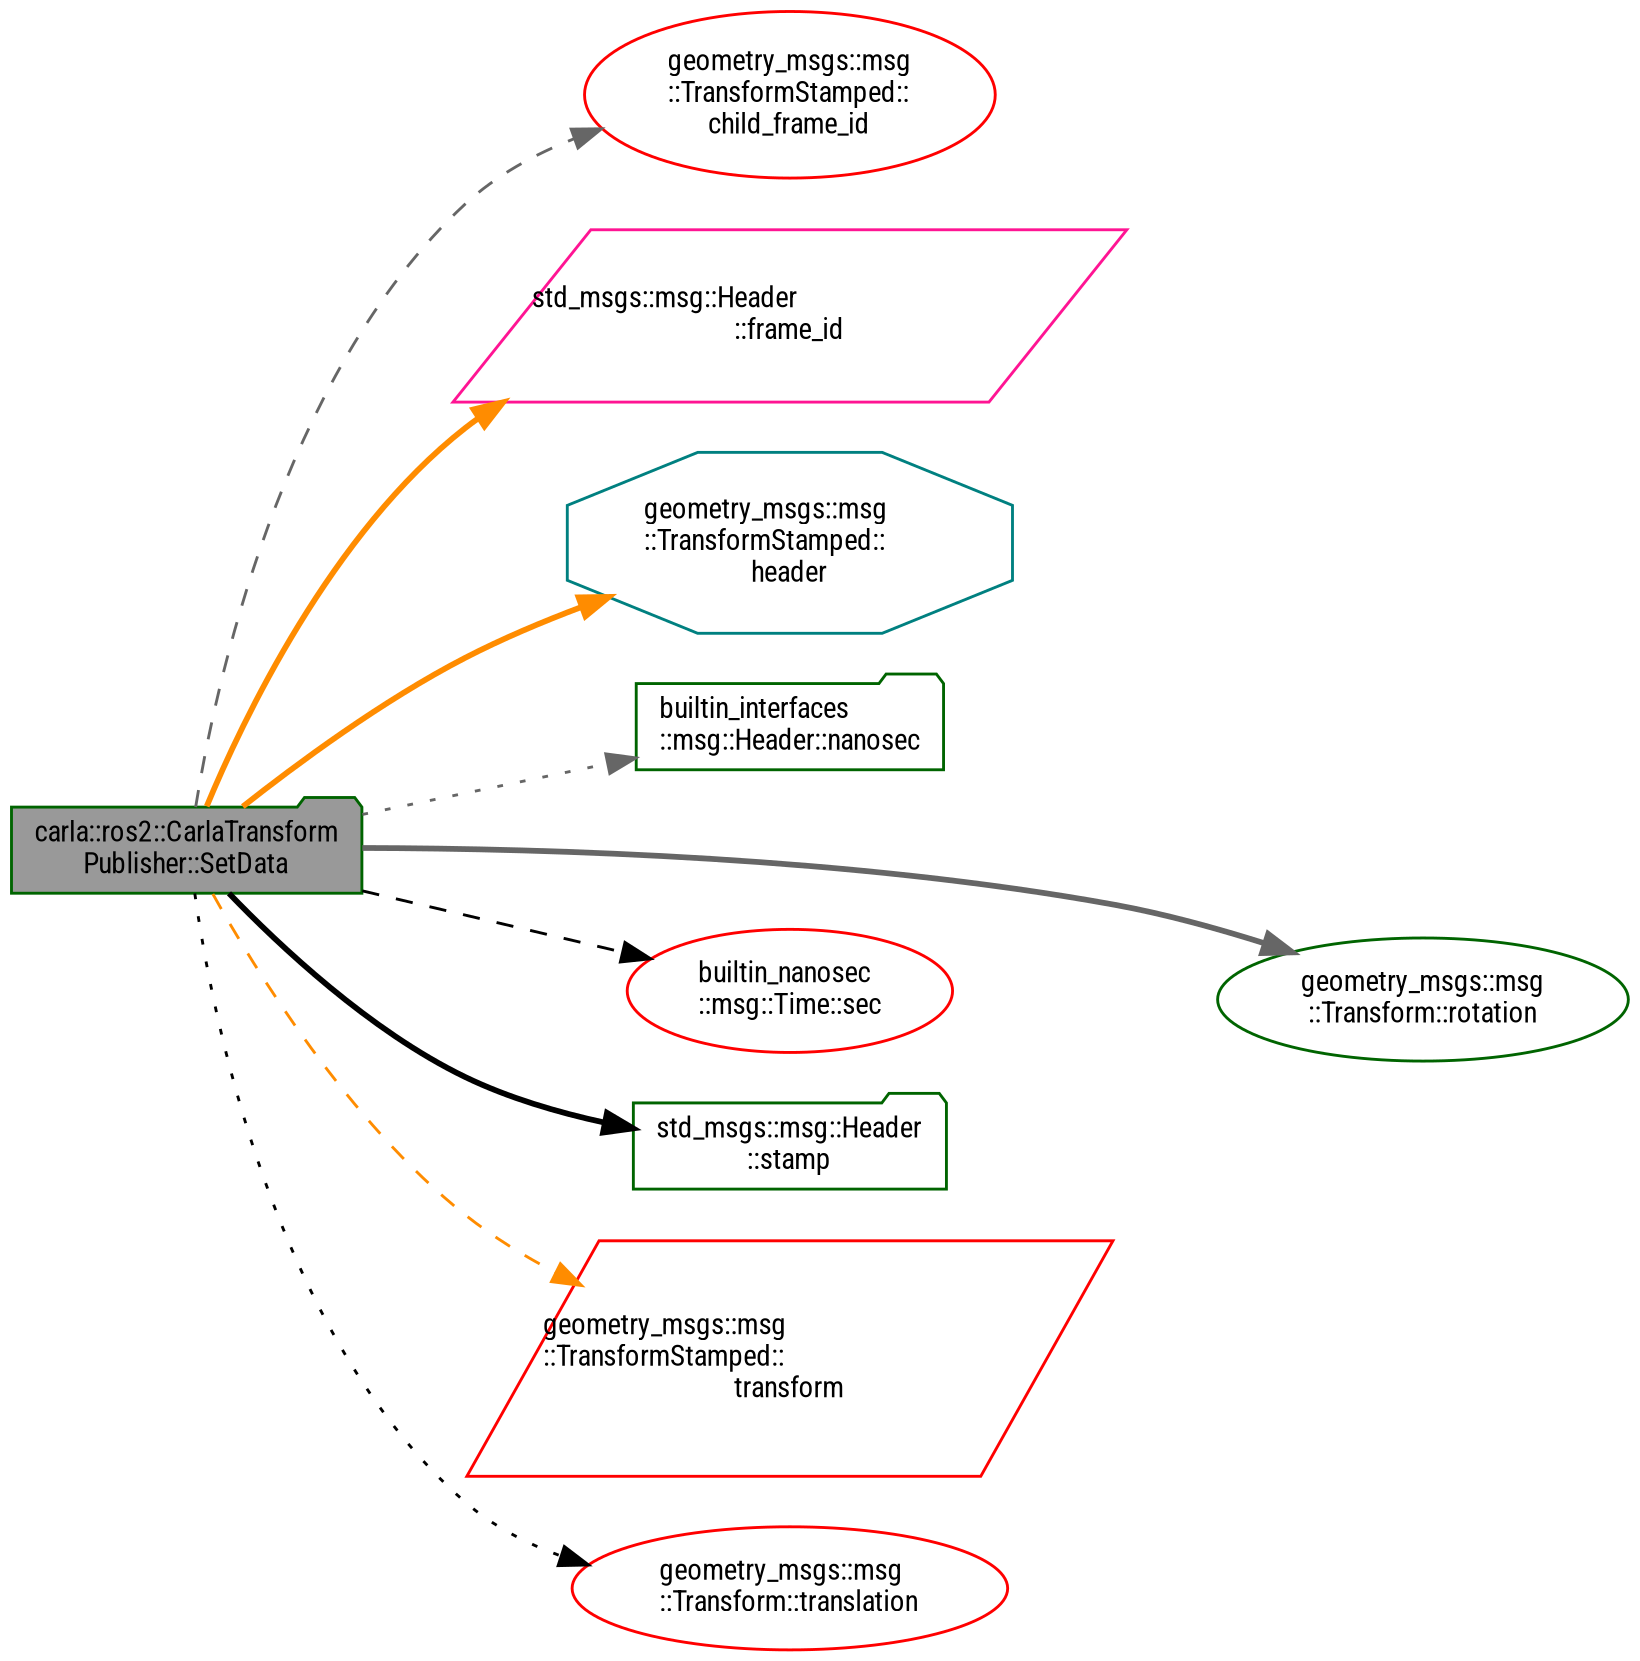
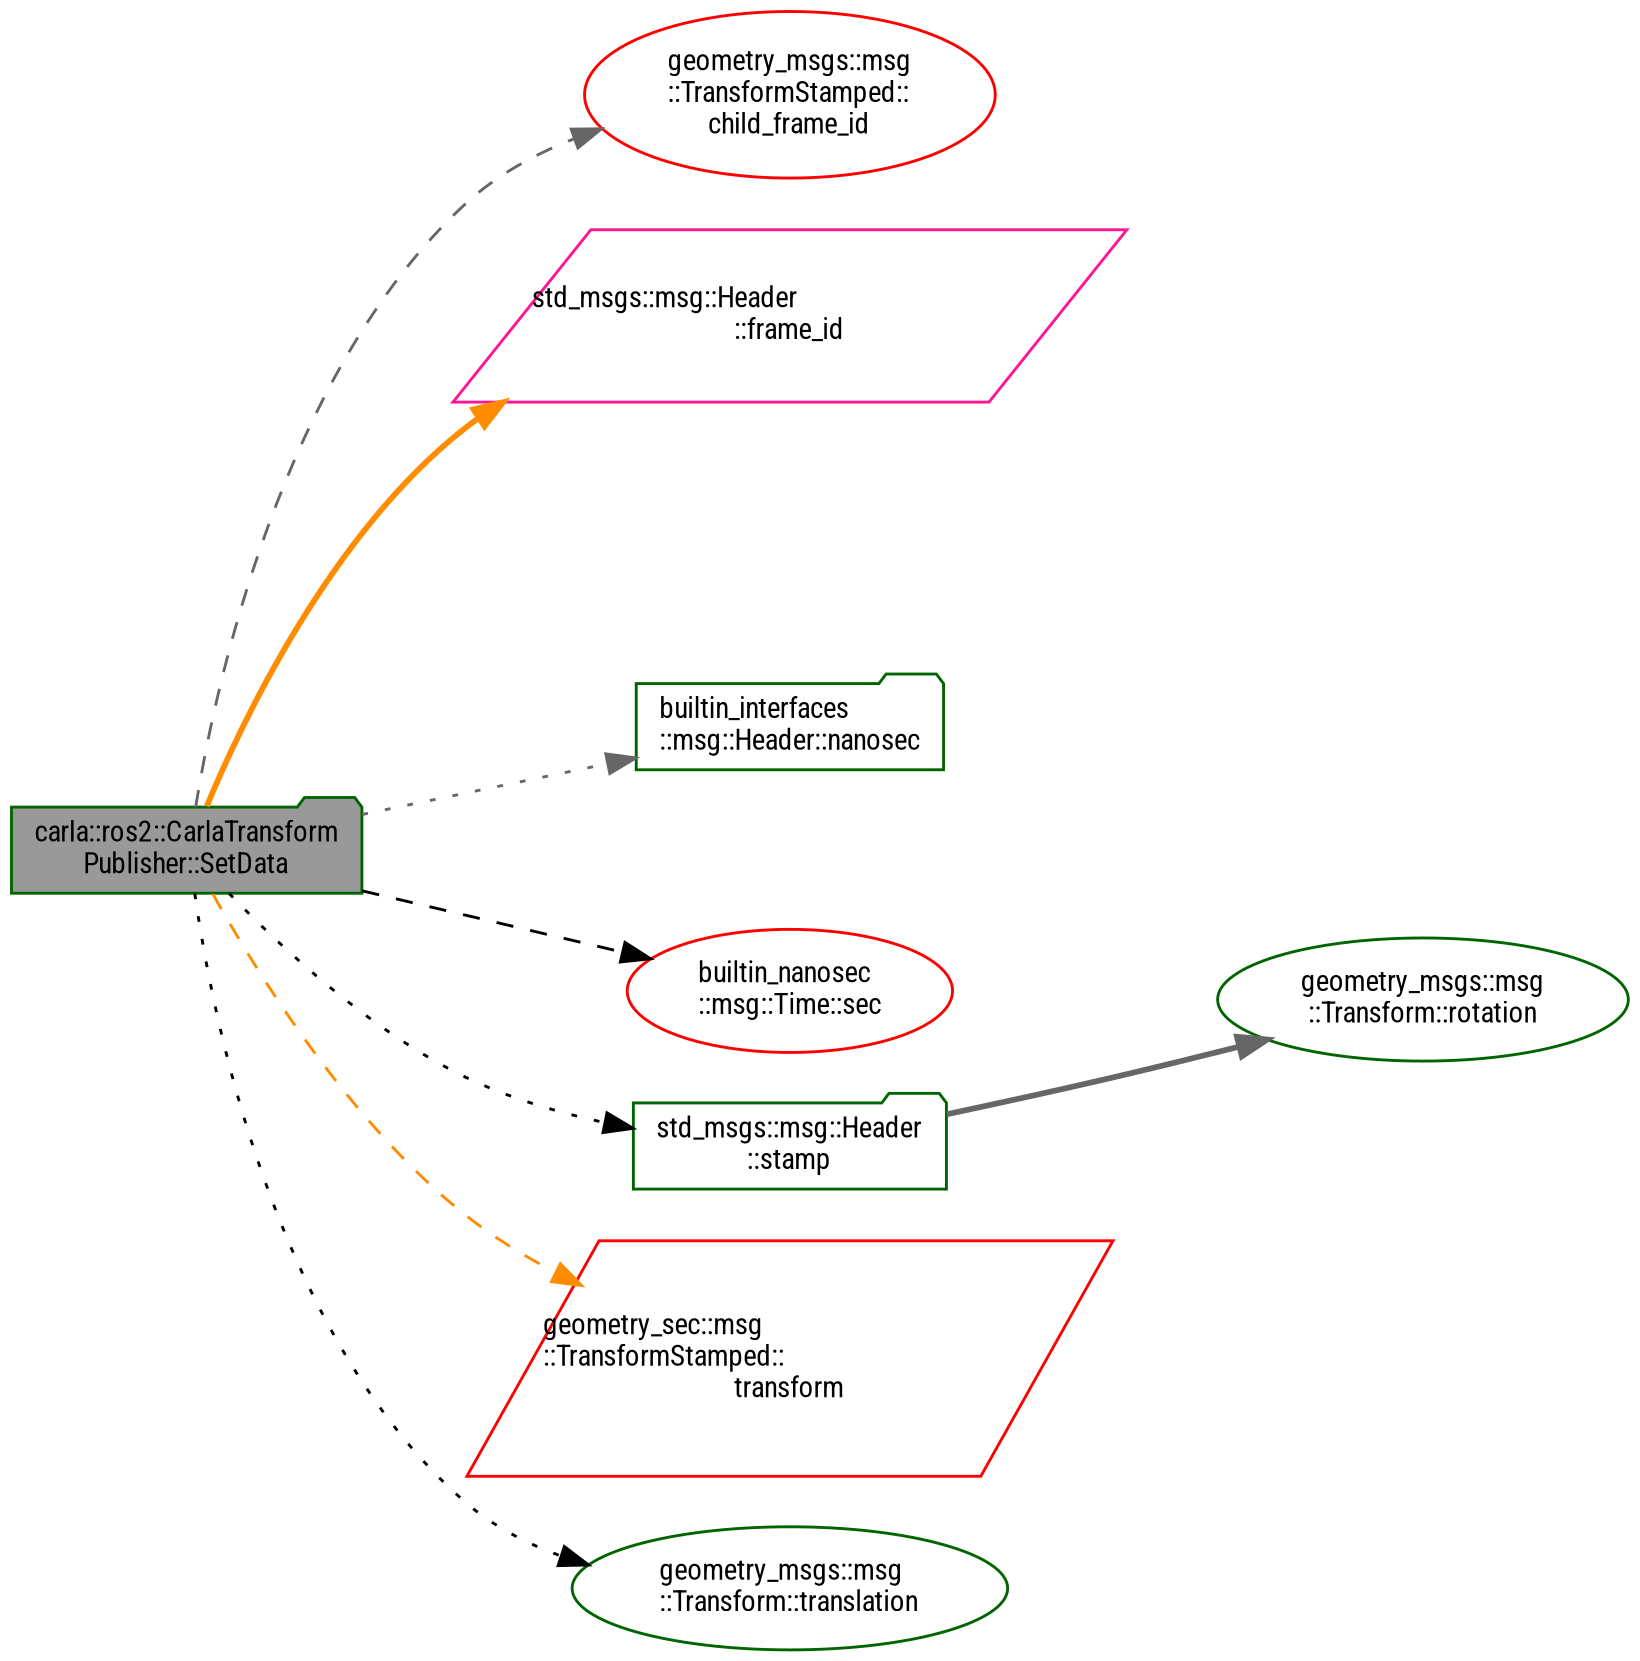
(790, 543) -> none
(817, 867) -> (1093, 1082)
(399, 1038) -> (399, 1038)
(790, 1359) -> (790, 1359)
(790, 1588) -> (790, 1588)
